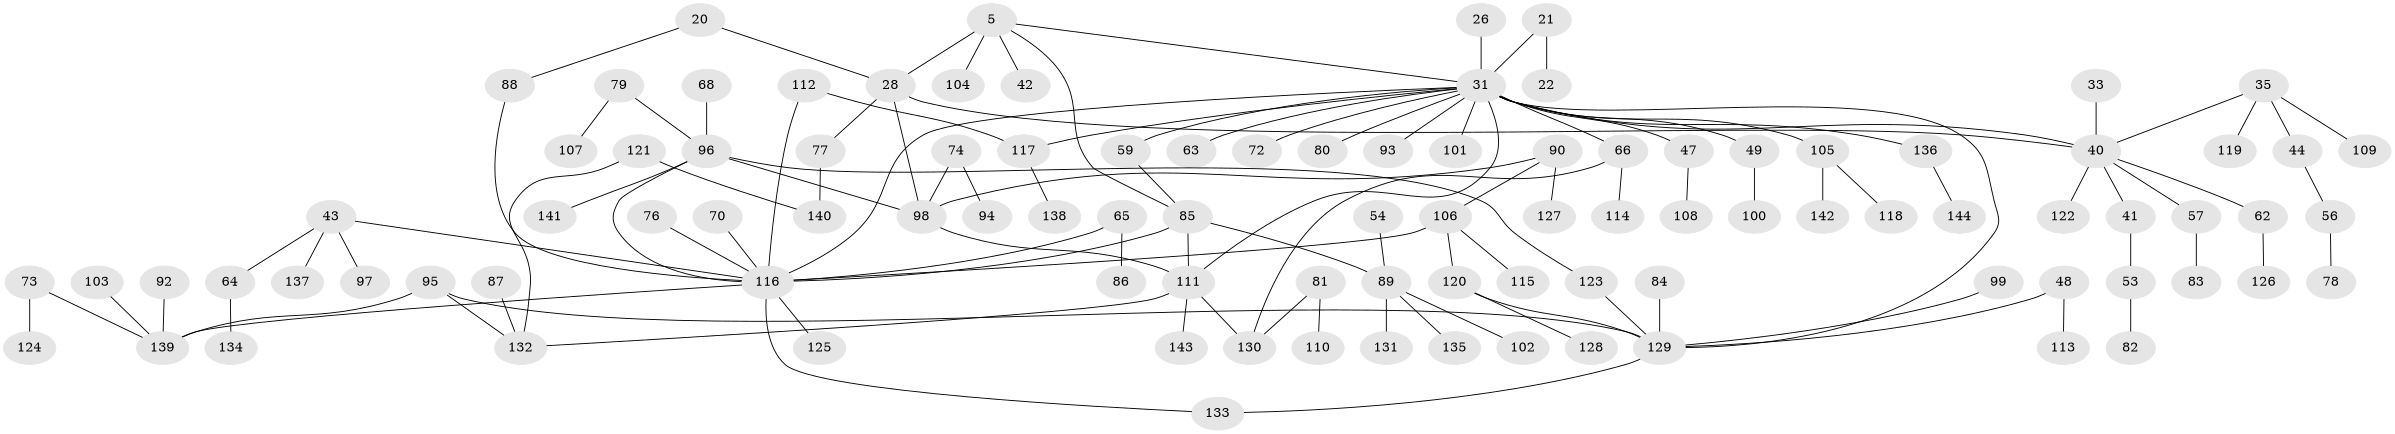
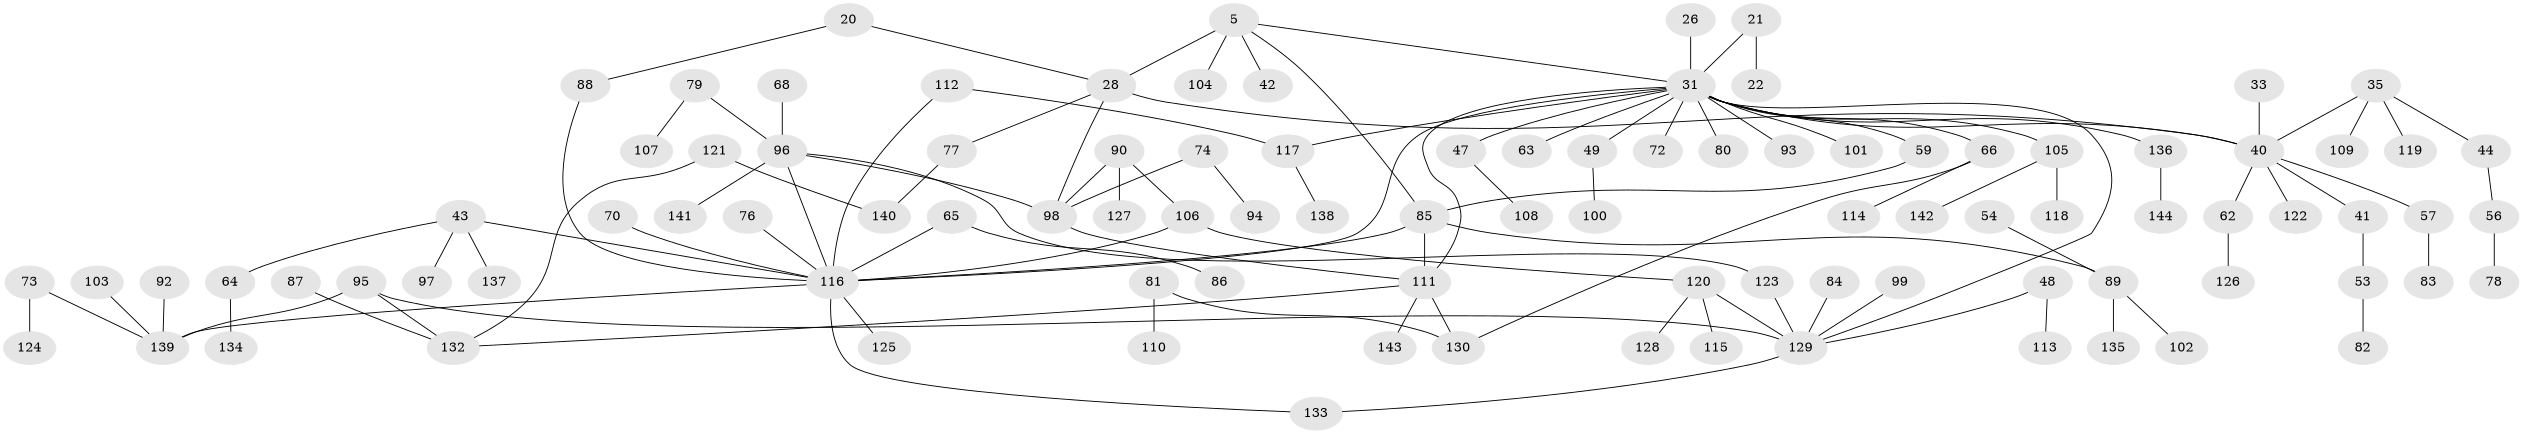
(1484, 250) -> (1708, 315)
(1386, 348) -> none
